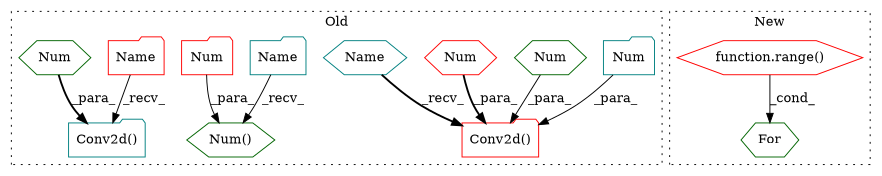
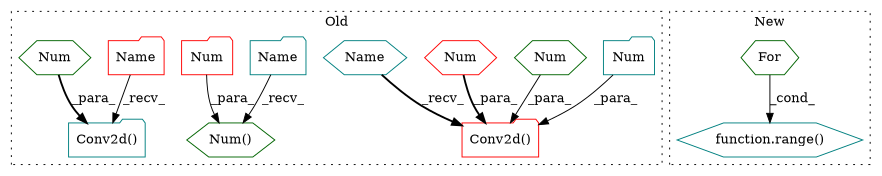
(770, 58) -> (770, 140)
(770, 94) -> (770, 94)
